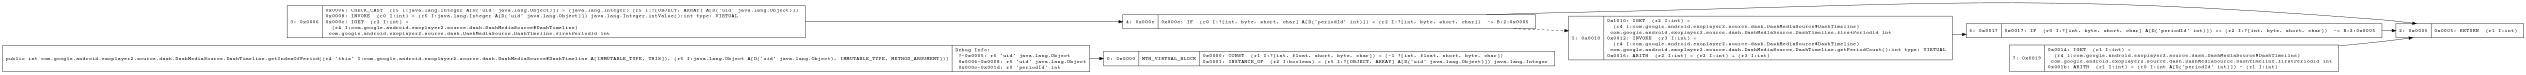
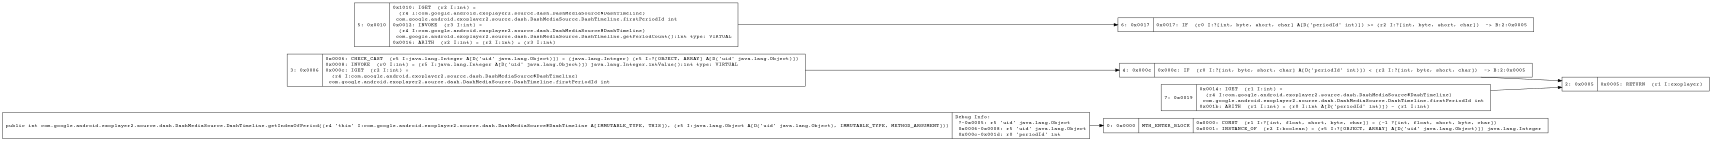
(1539, 30) -> none
(2477, 30) -> (1653, 84)
(2387, 31) -> none
(1169, 58) -> (1166, 125)
